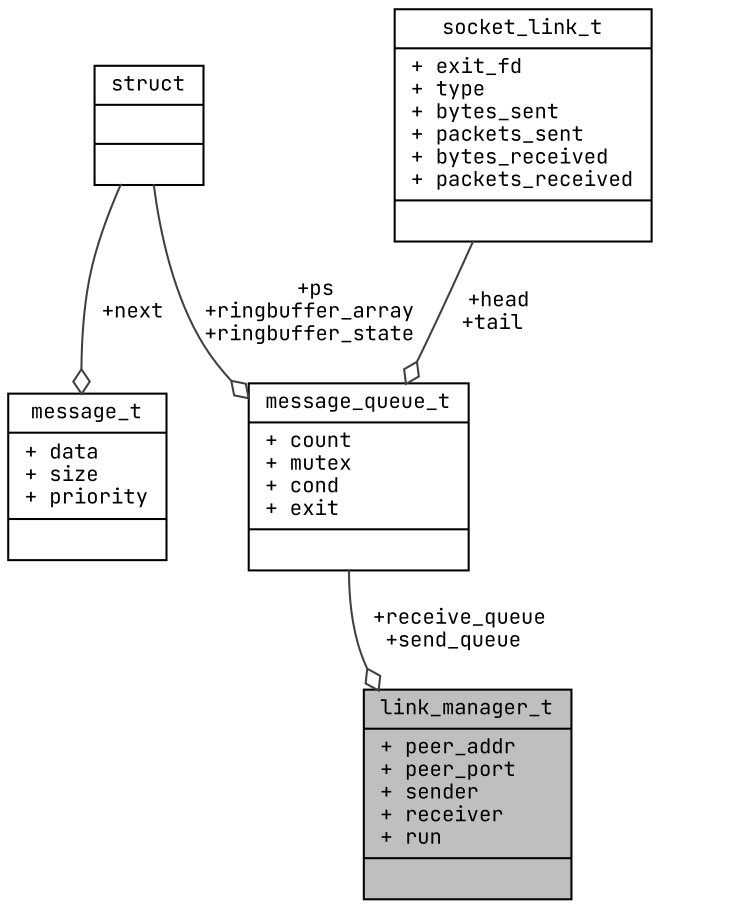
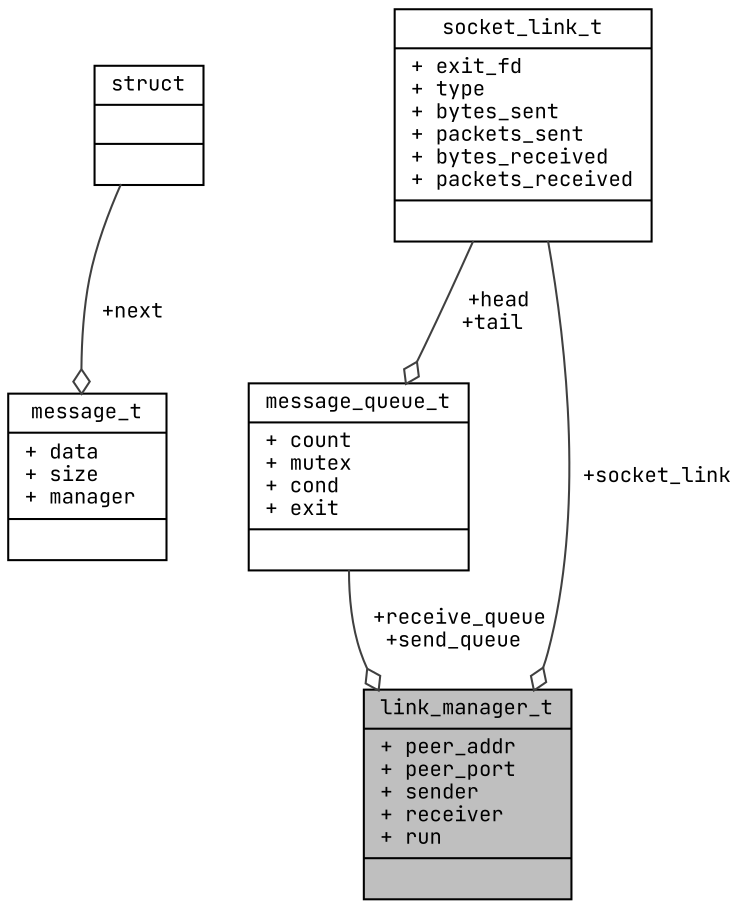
(178, 289) -> none
none -> (569, 455)
(87, 497) -> (81, 497)
